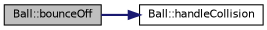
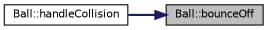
(115, 15) -> (142, 15)
